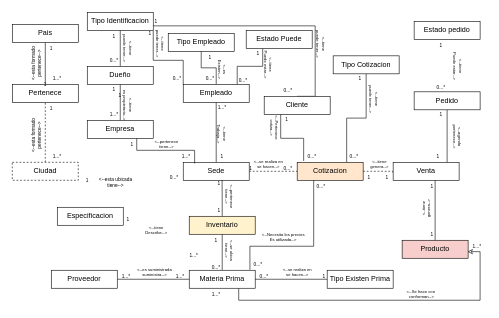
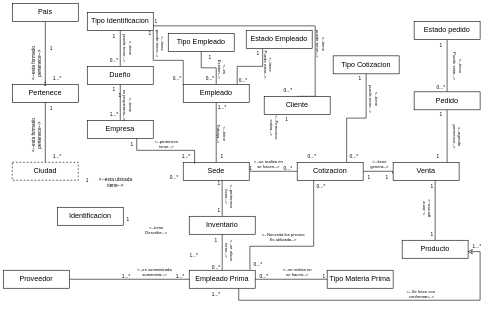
(45, 33) -> (45, 12)
(279, 39) -> (279, 39)
none -> (447, 66)
(45, 132) -> (45, 132)
(291, 138) -> none
(273, 171) -> (273, 171)
(330, 171) -> (330, 171)
(379, 171) -> (379, 171)
(90, 216) -> (90, 216)
(222, 225) -> (222, 225)
(435, 249) -> (435, 249)
(84, 279) -> (36, 279)
(222, 279) -> (222, 279)
(360, 279) -> (360, 279)
